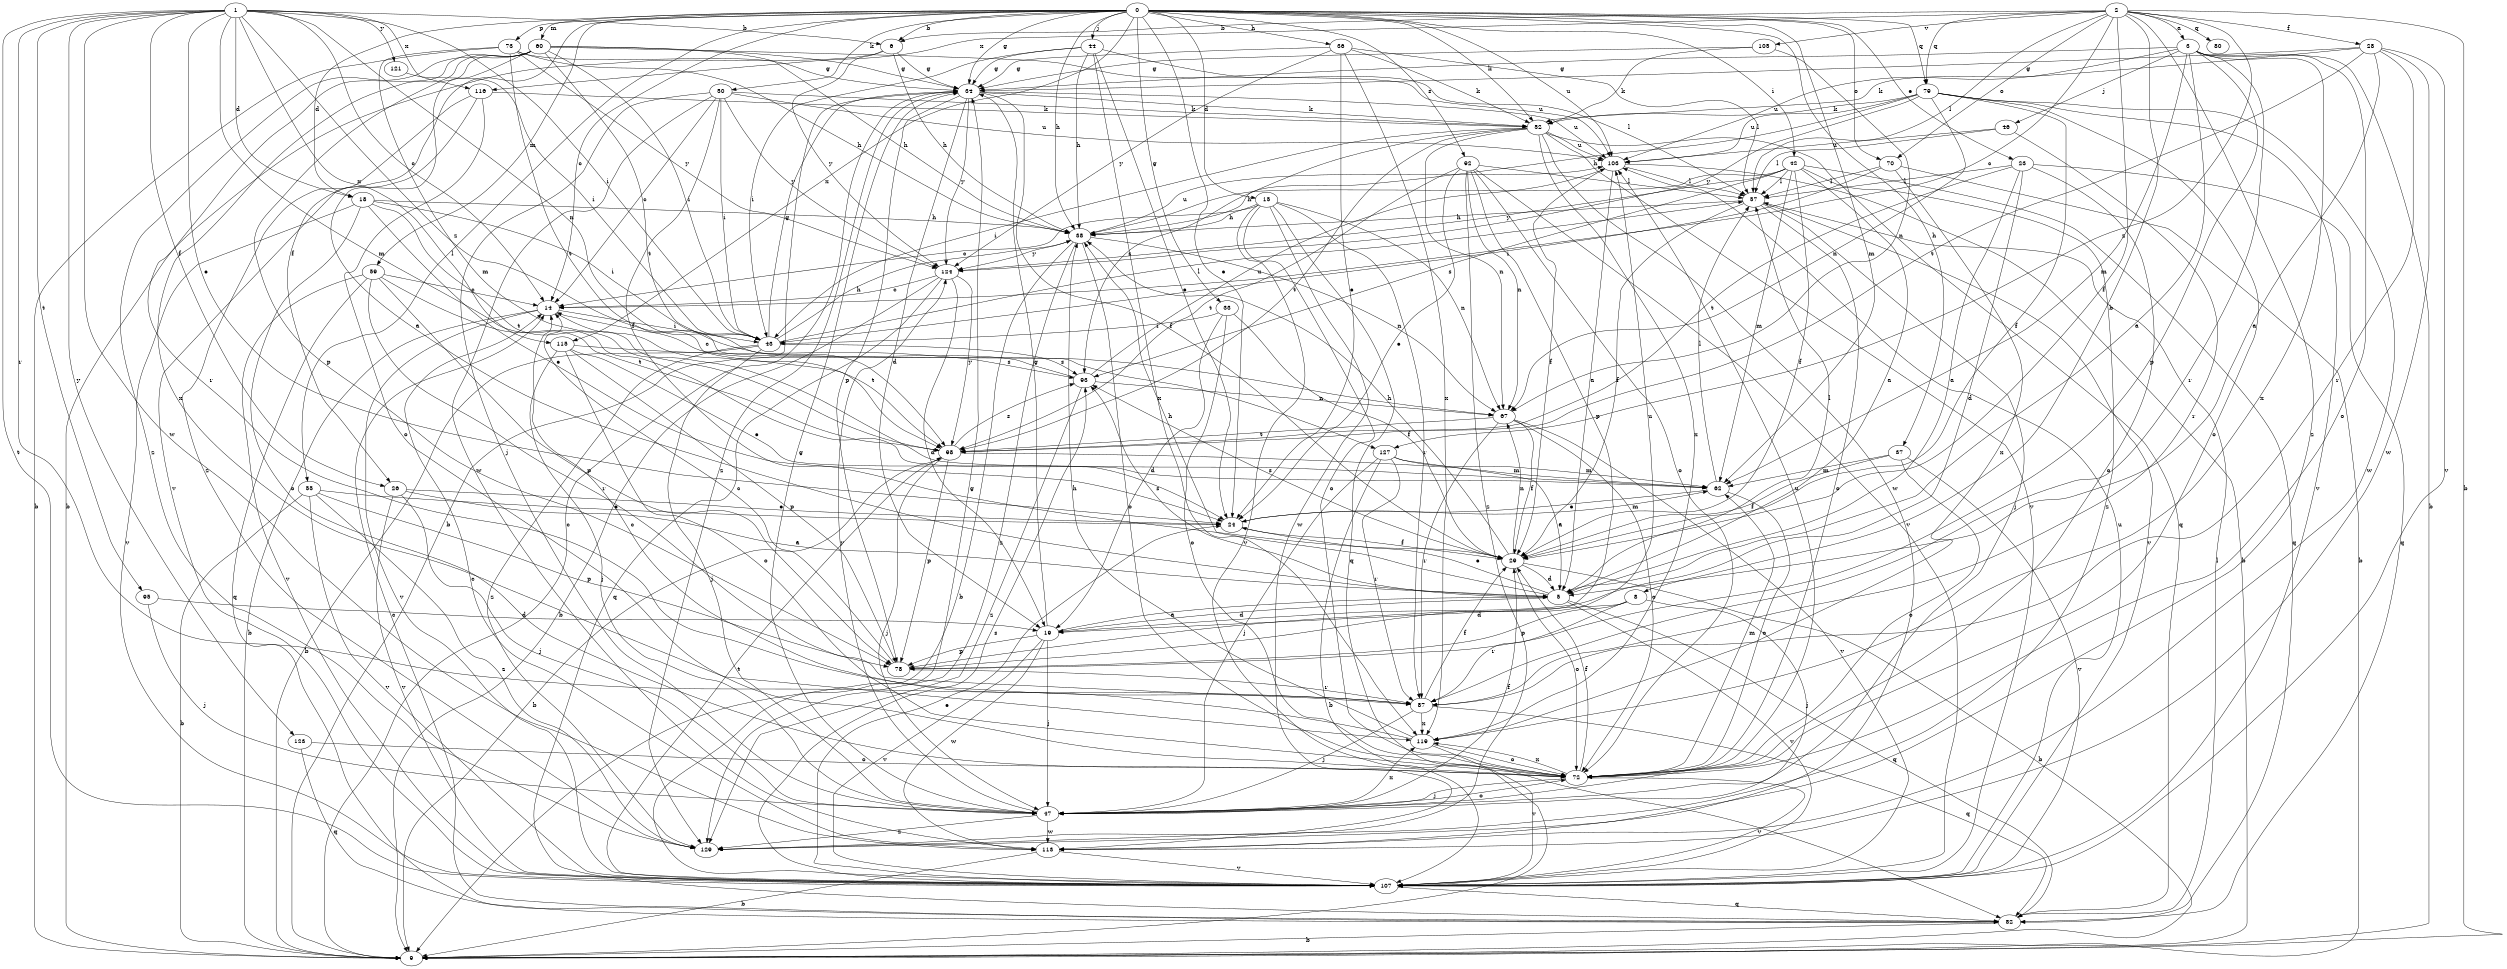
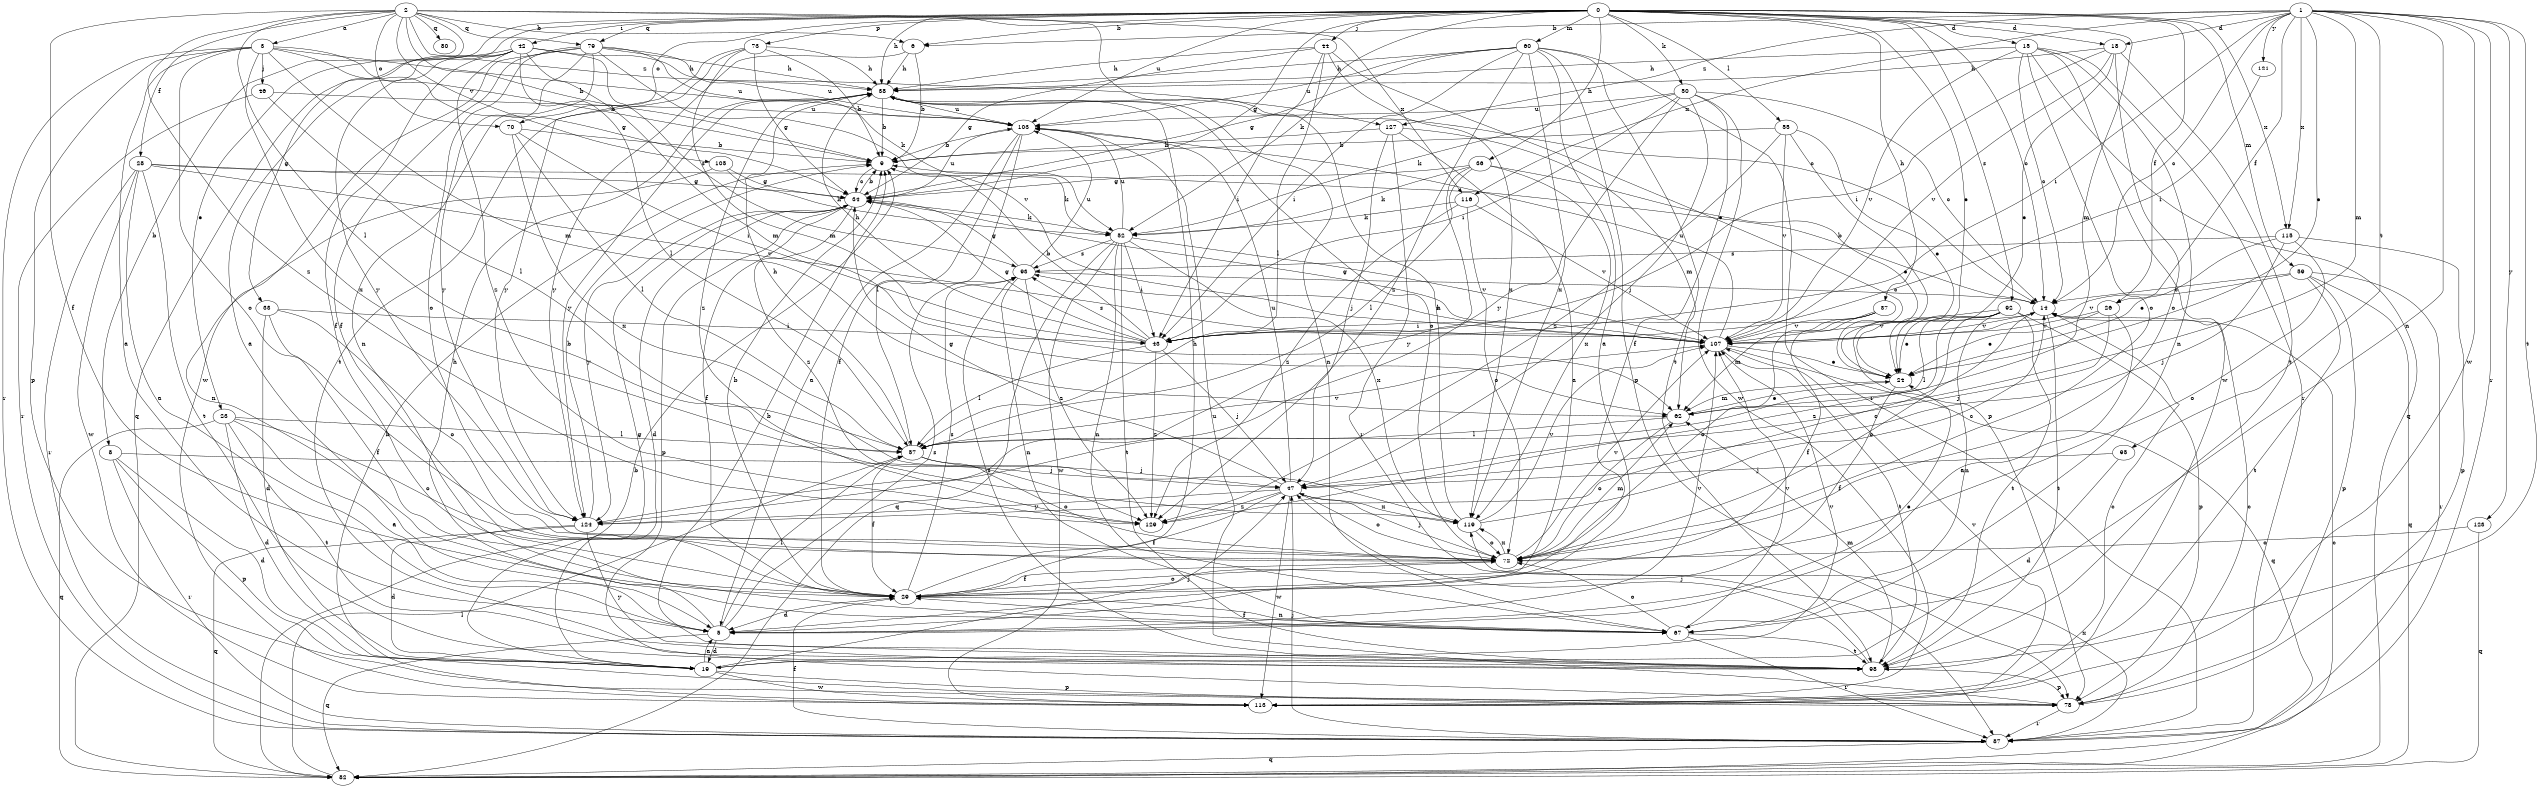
(923, 74) -> (952, 217)
(230, 806) -> (2526, 493)
